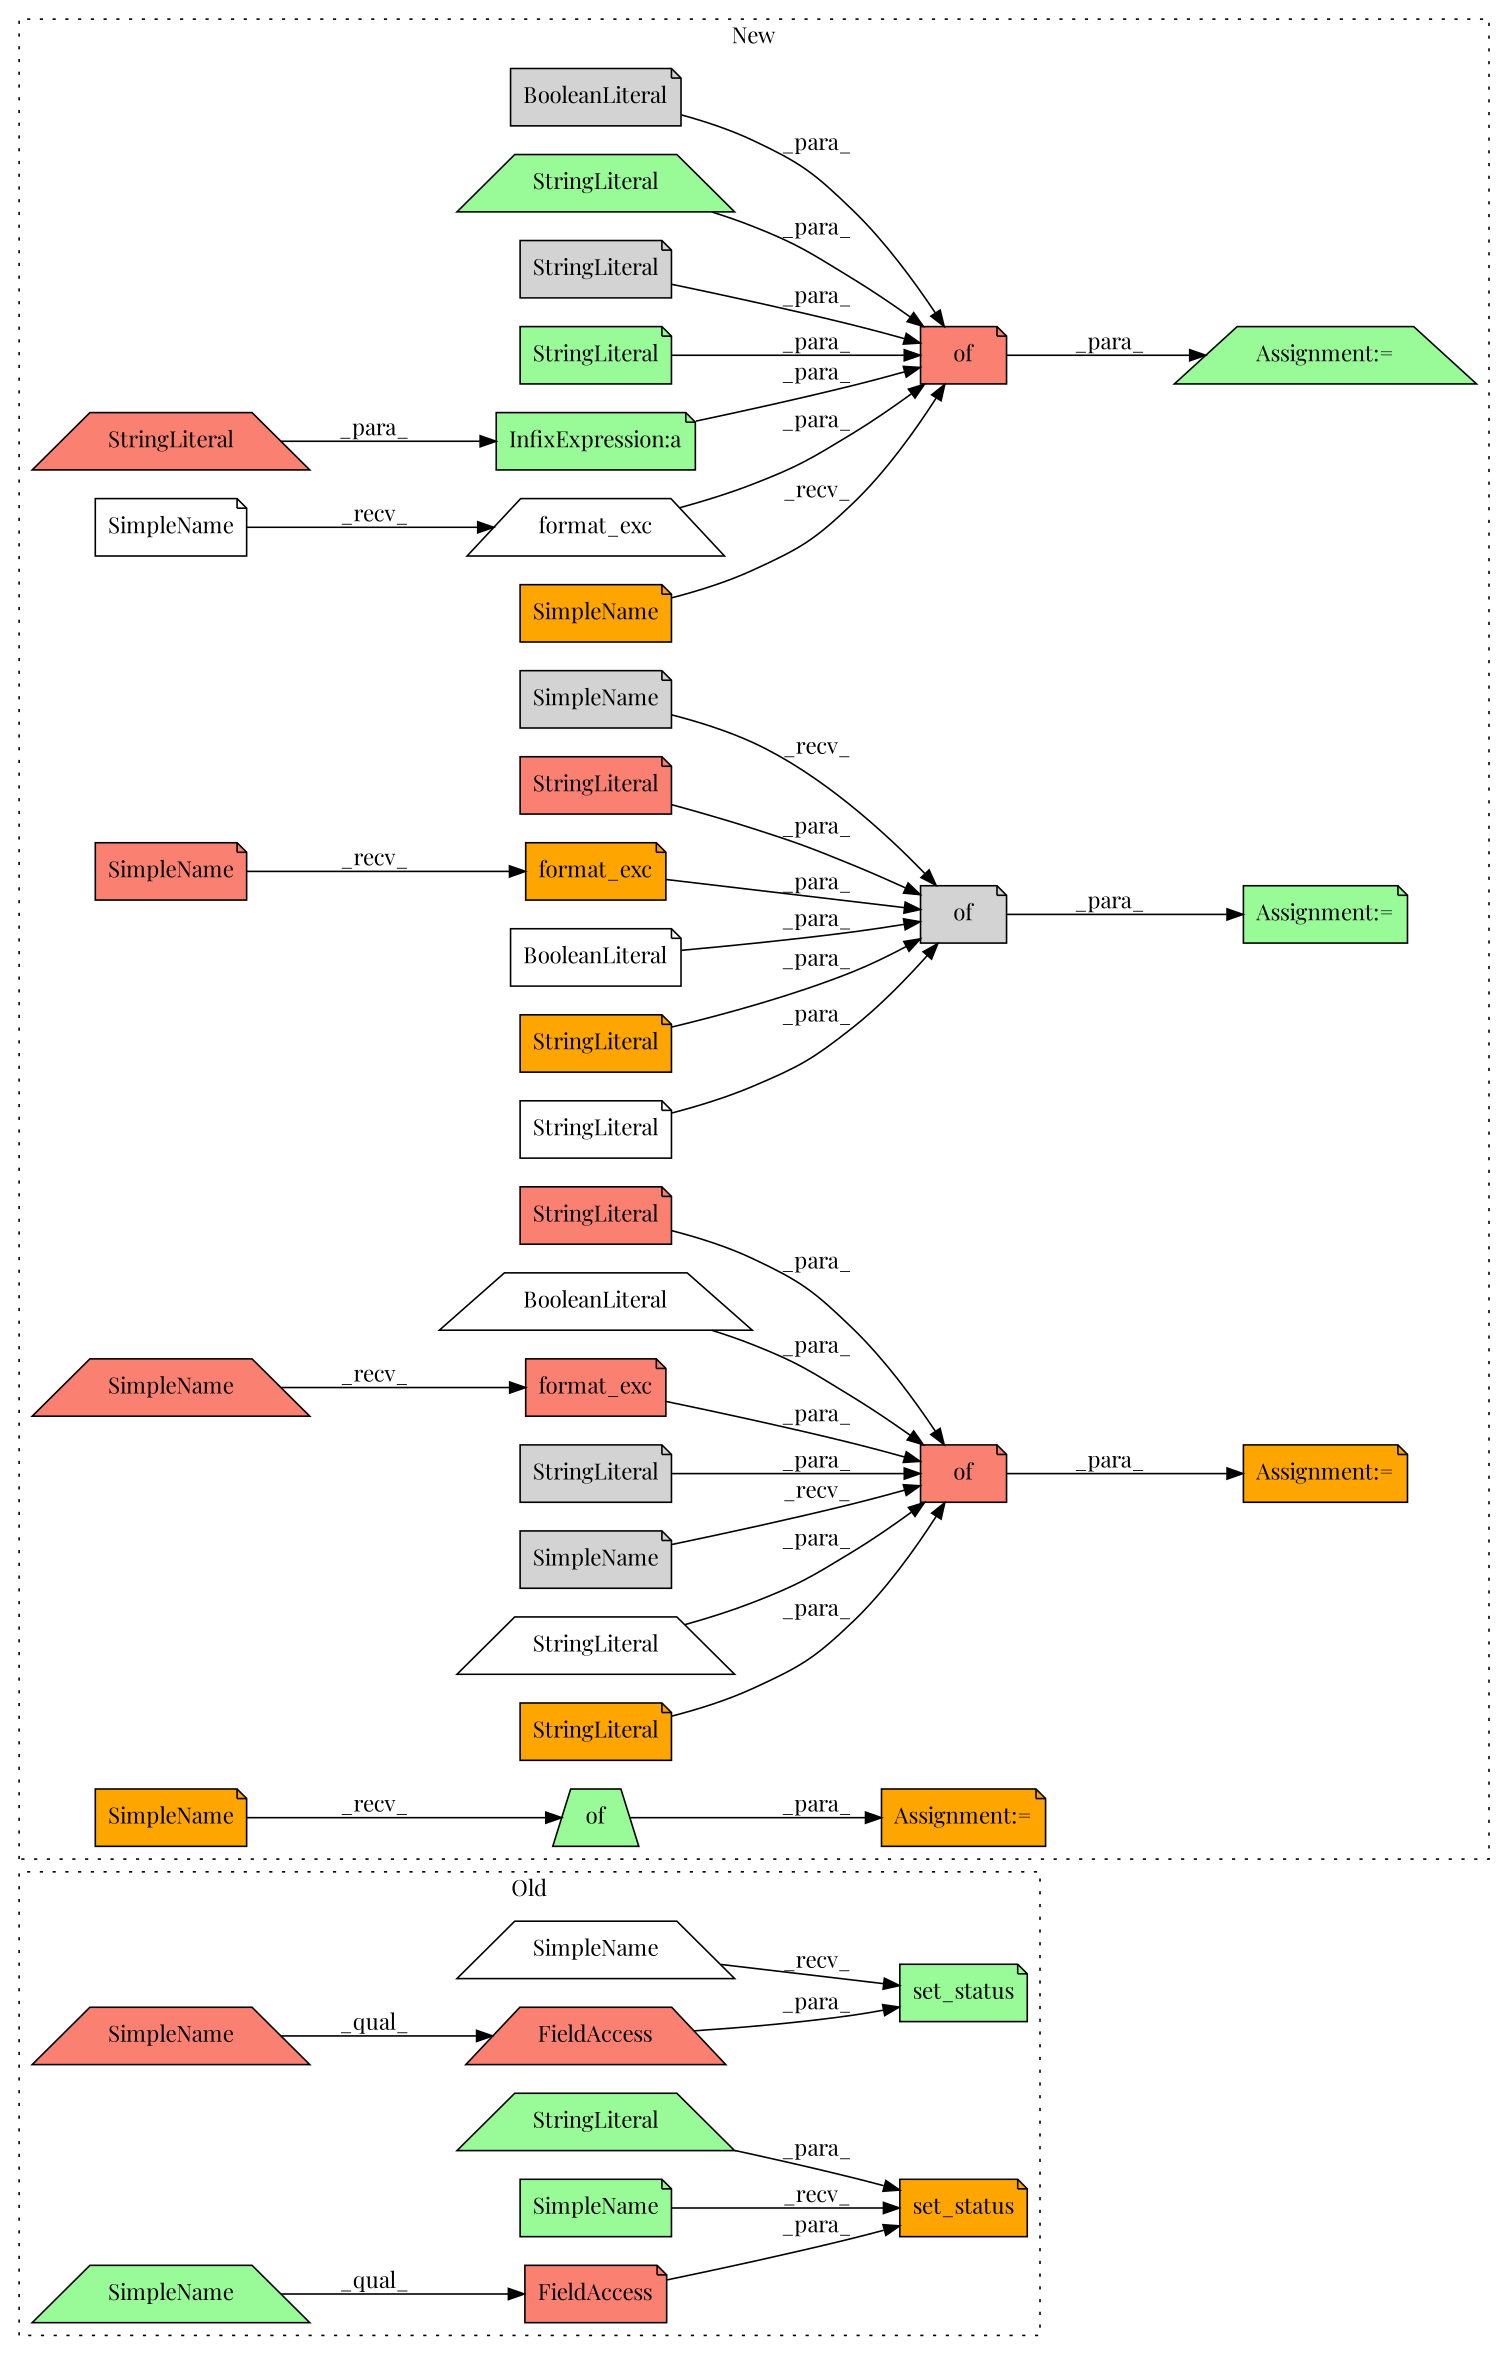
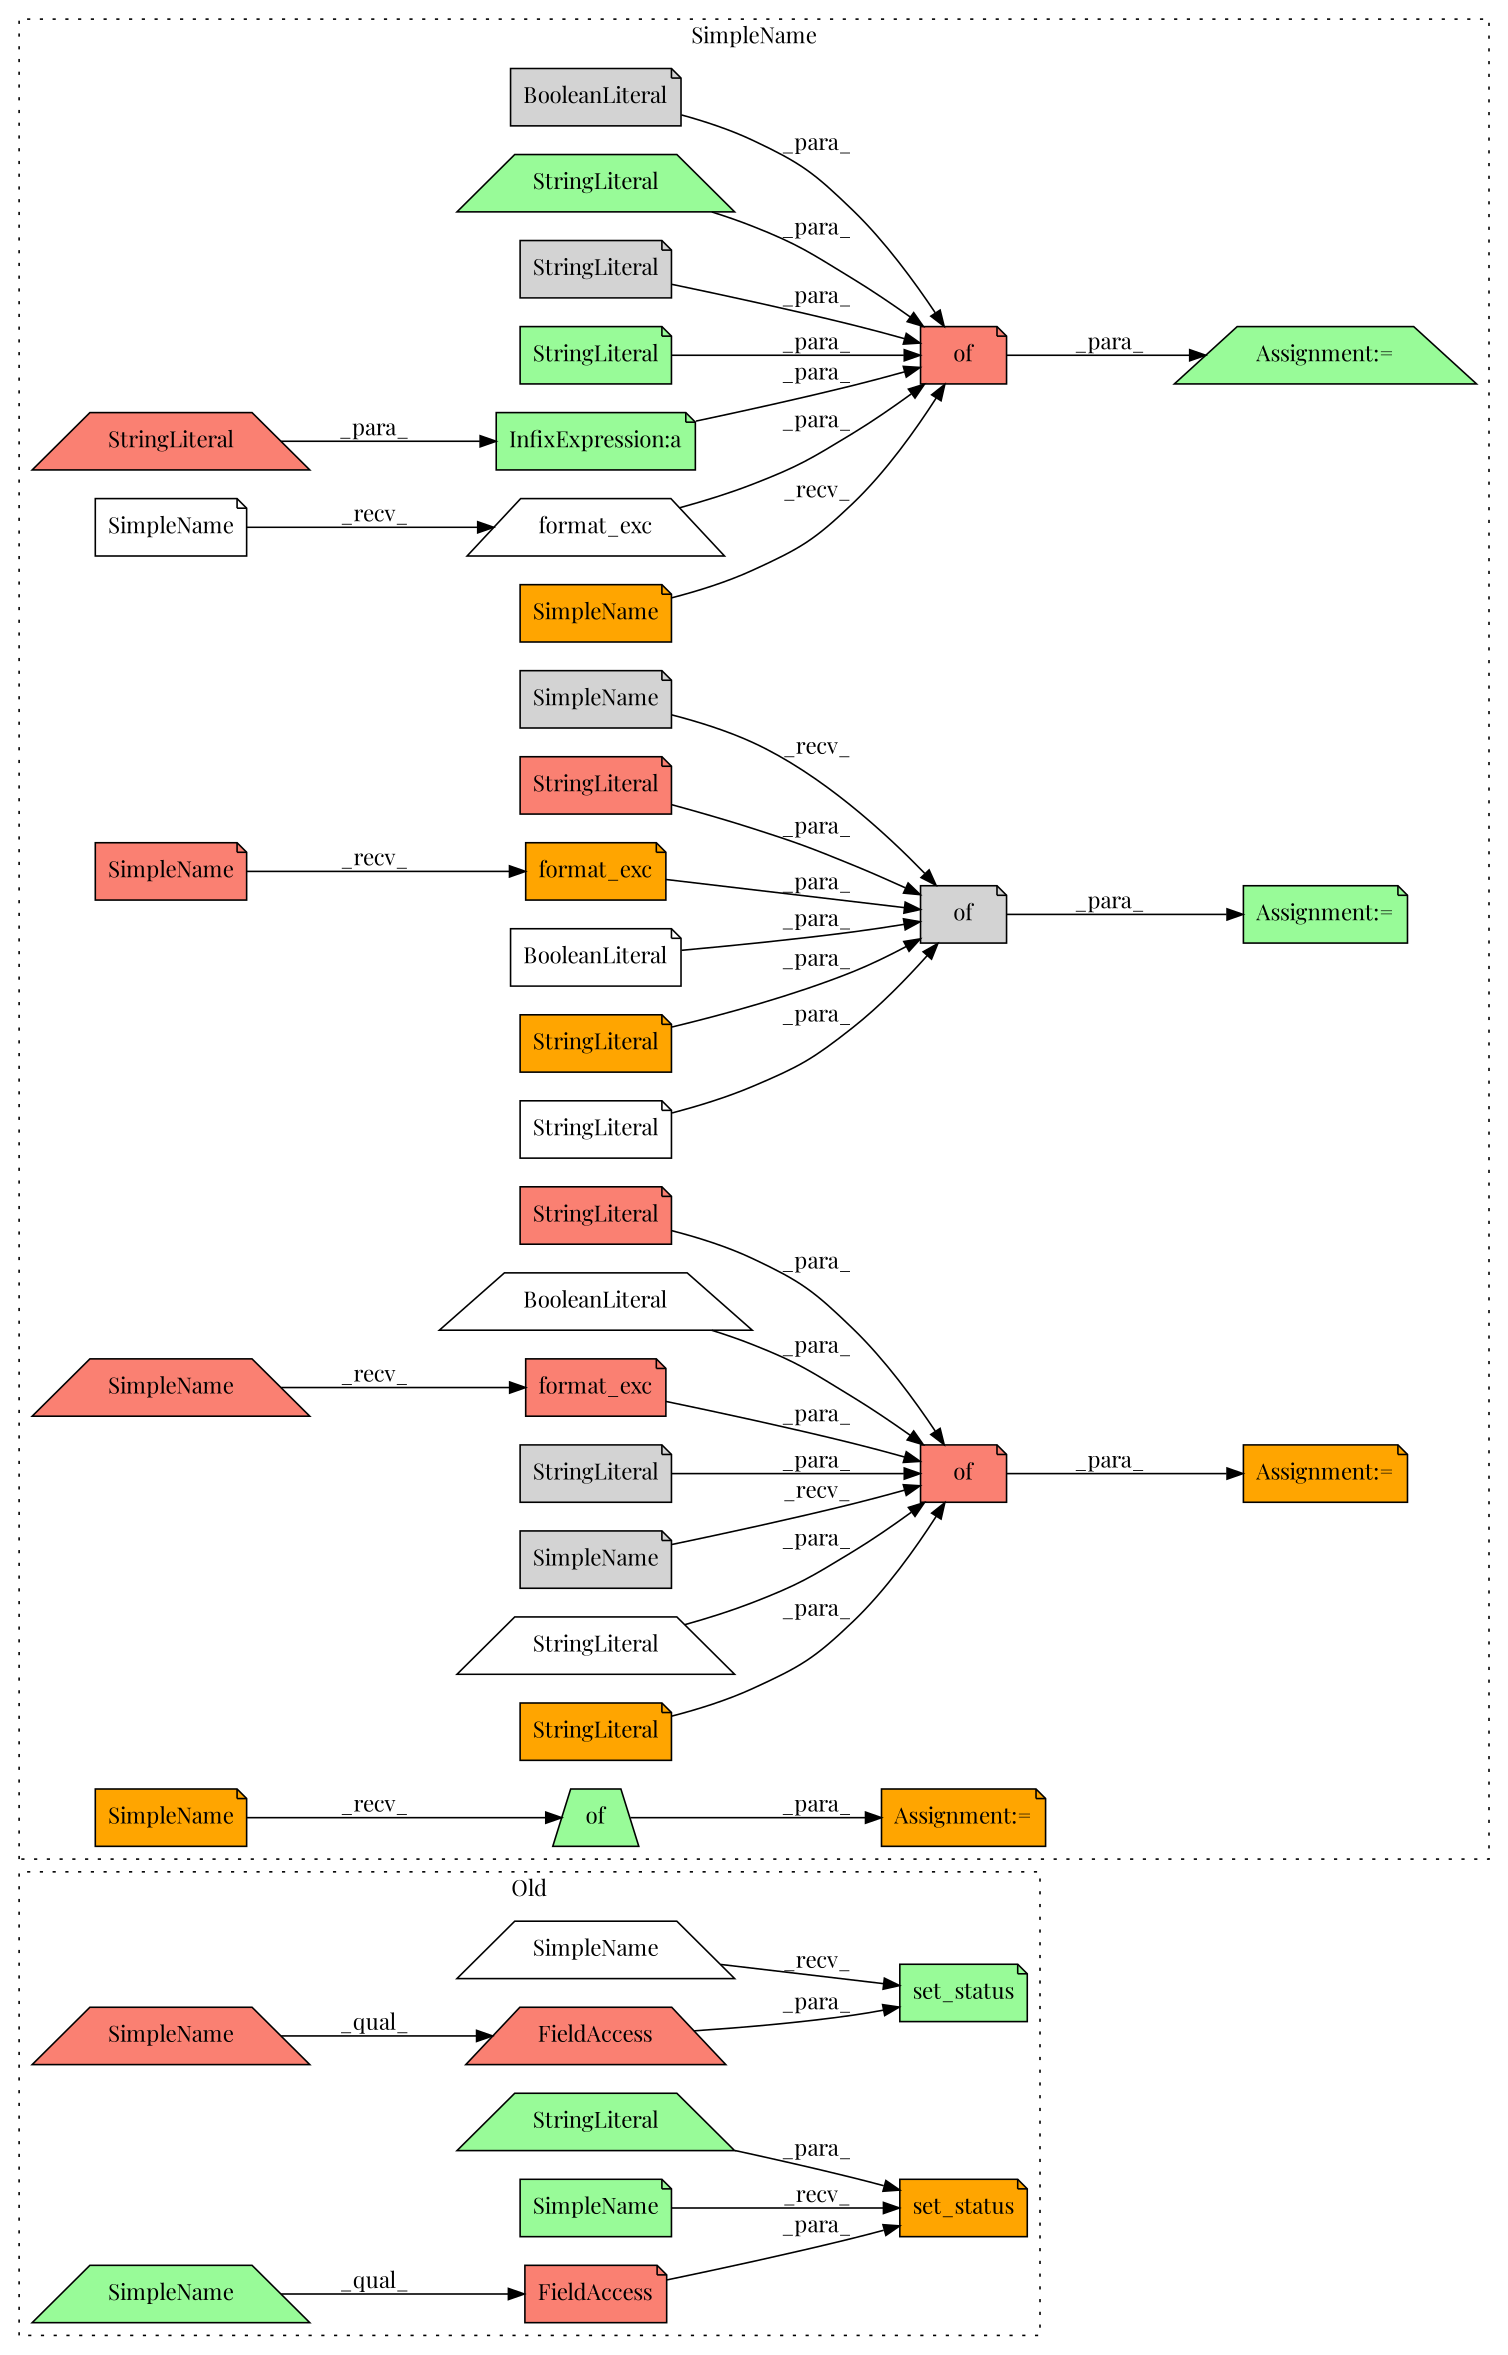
(754, 37) -> (754, 37)
